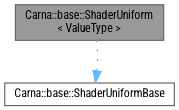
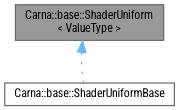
(98, 56) -> (82, 68)
